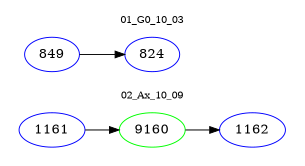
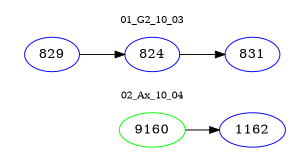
(152, 21) -> (152, 21)
(52, 54) -> (52, 54)
none -> (252, 54)
(152, 96) -> (152, 96)
(52, 130) -> none
